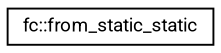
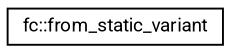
(111, 27) -> (115, 27)
